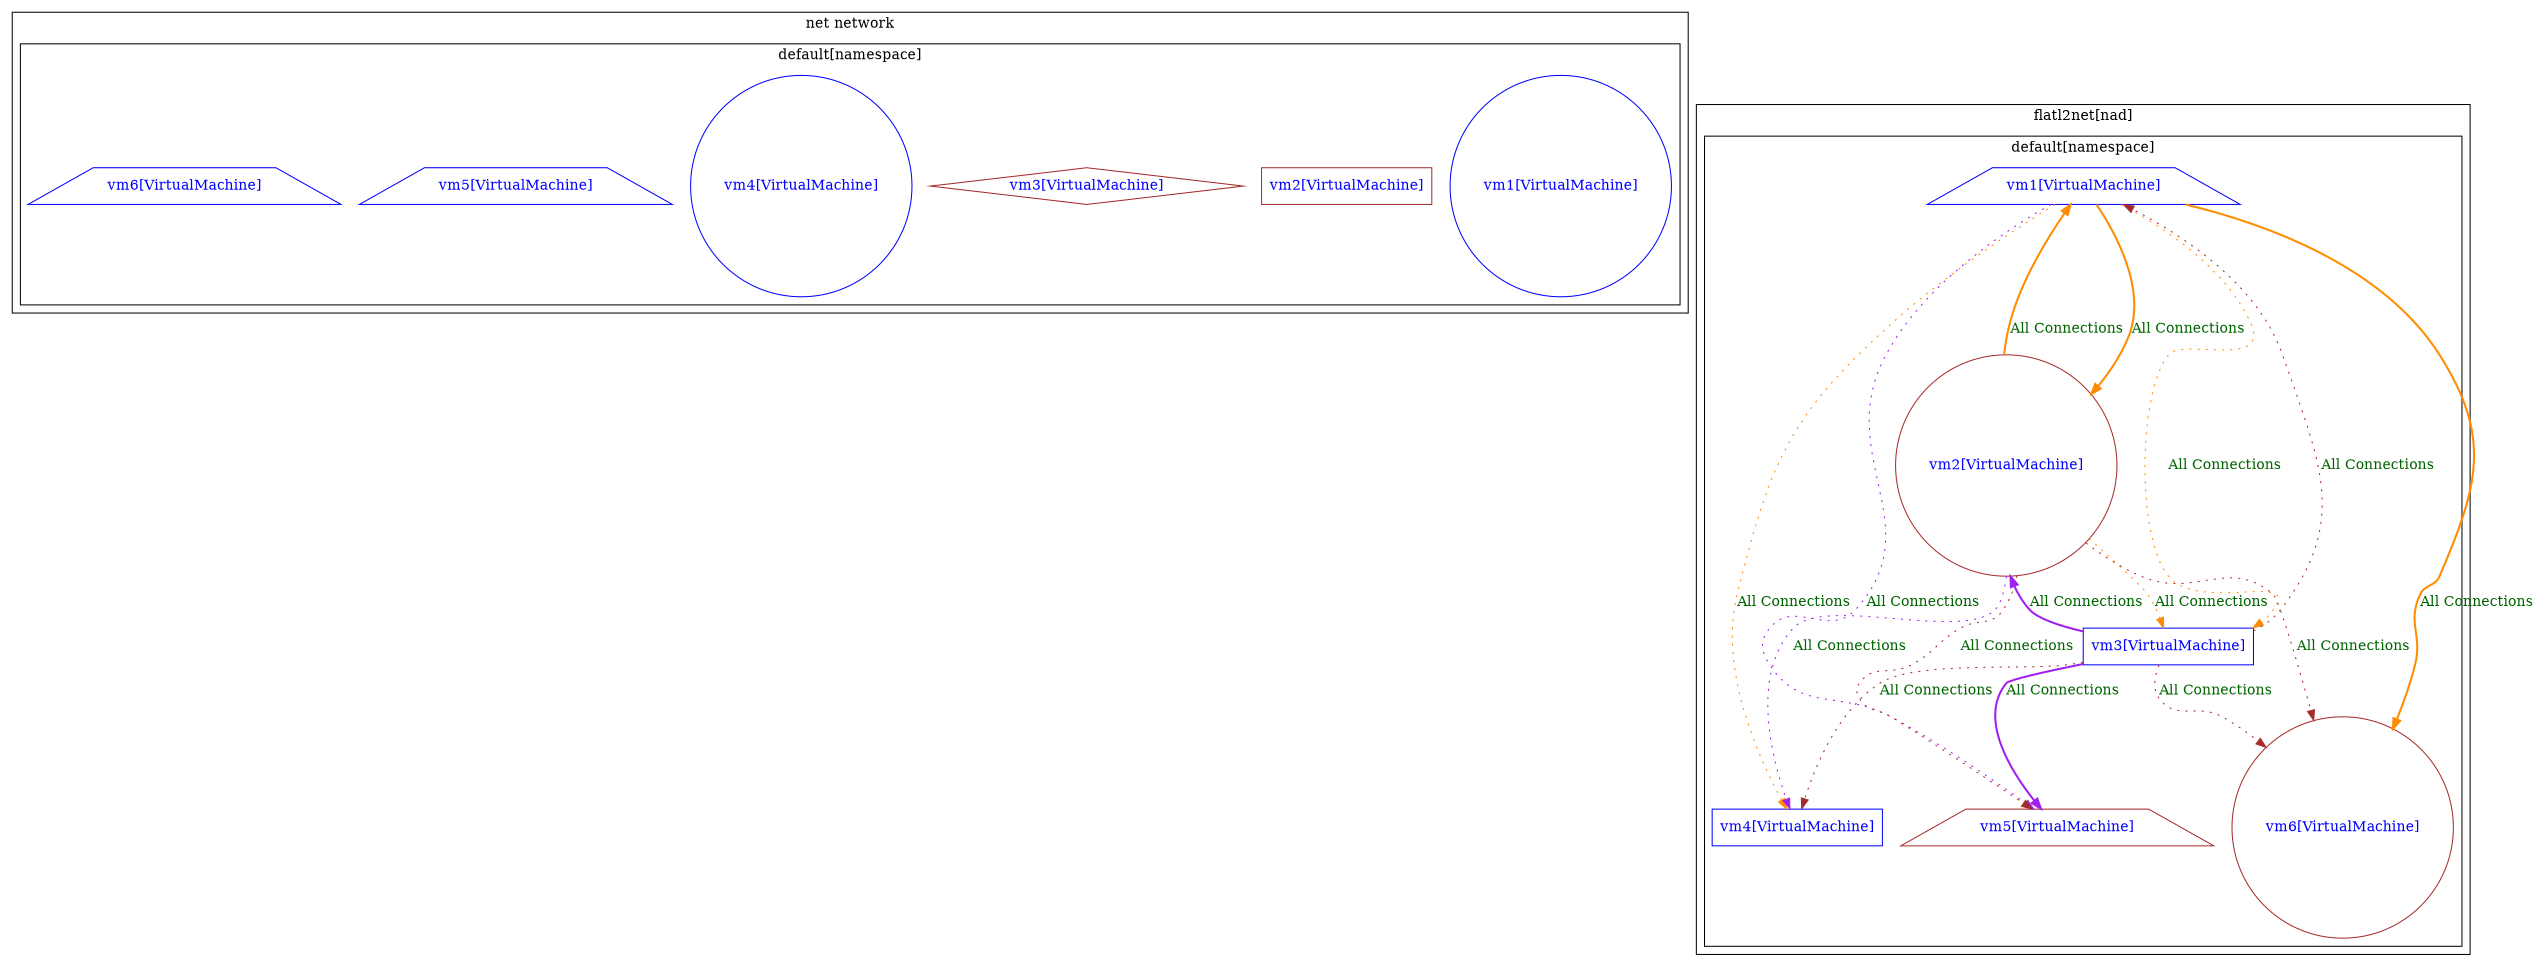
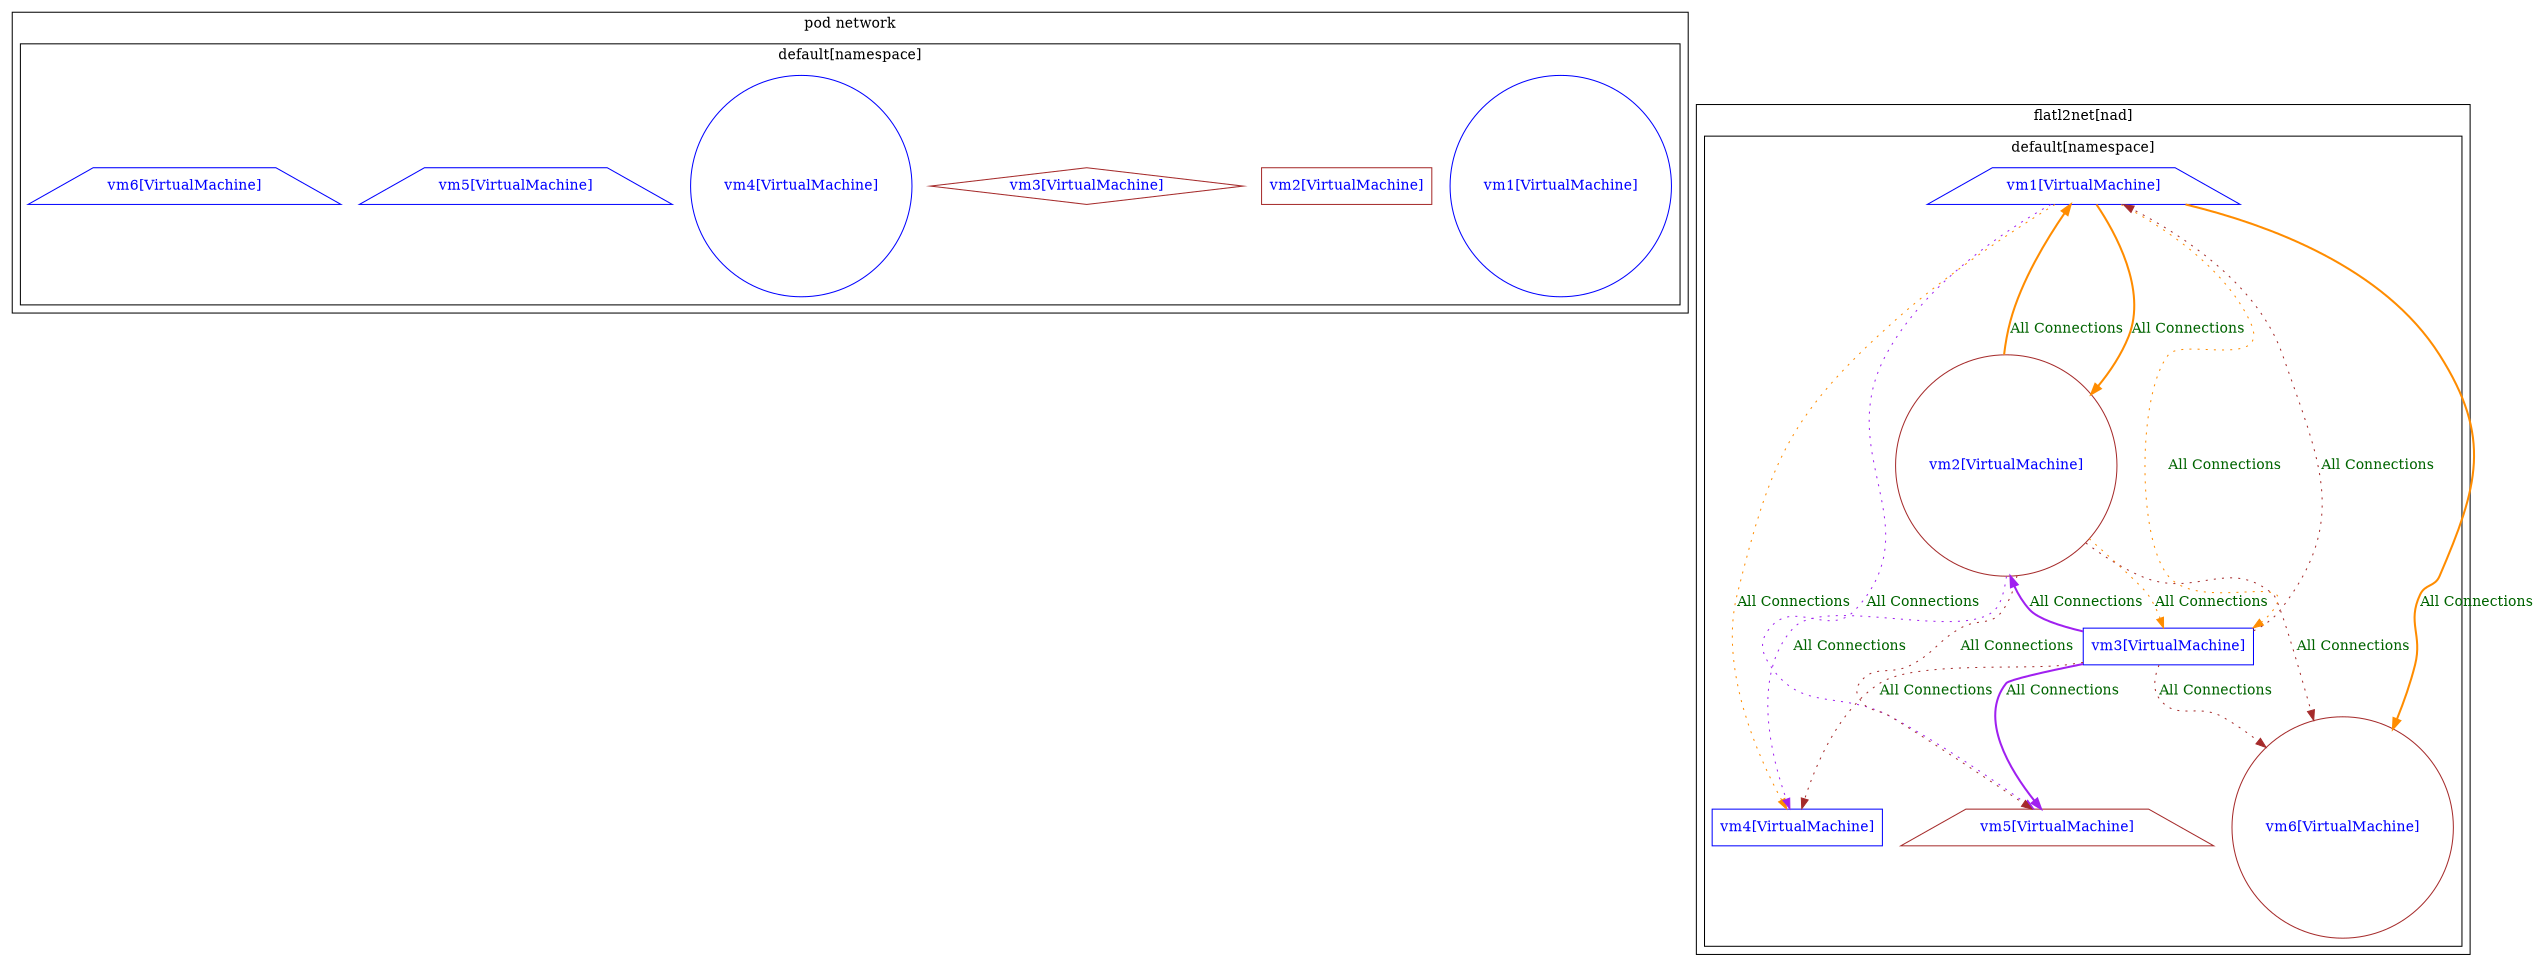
(850, 24) -> (850, 24)
